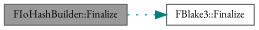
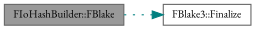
(66, 15) -> (64, 15)
